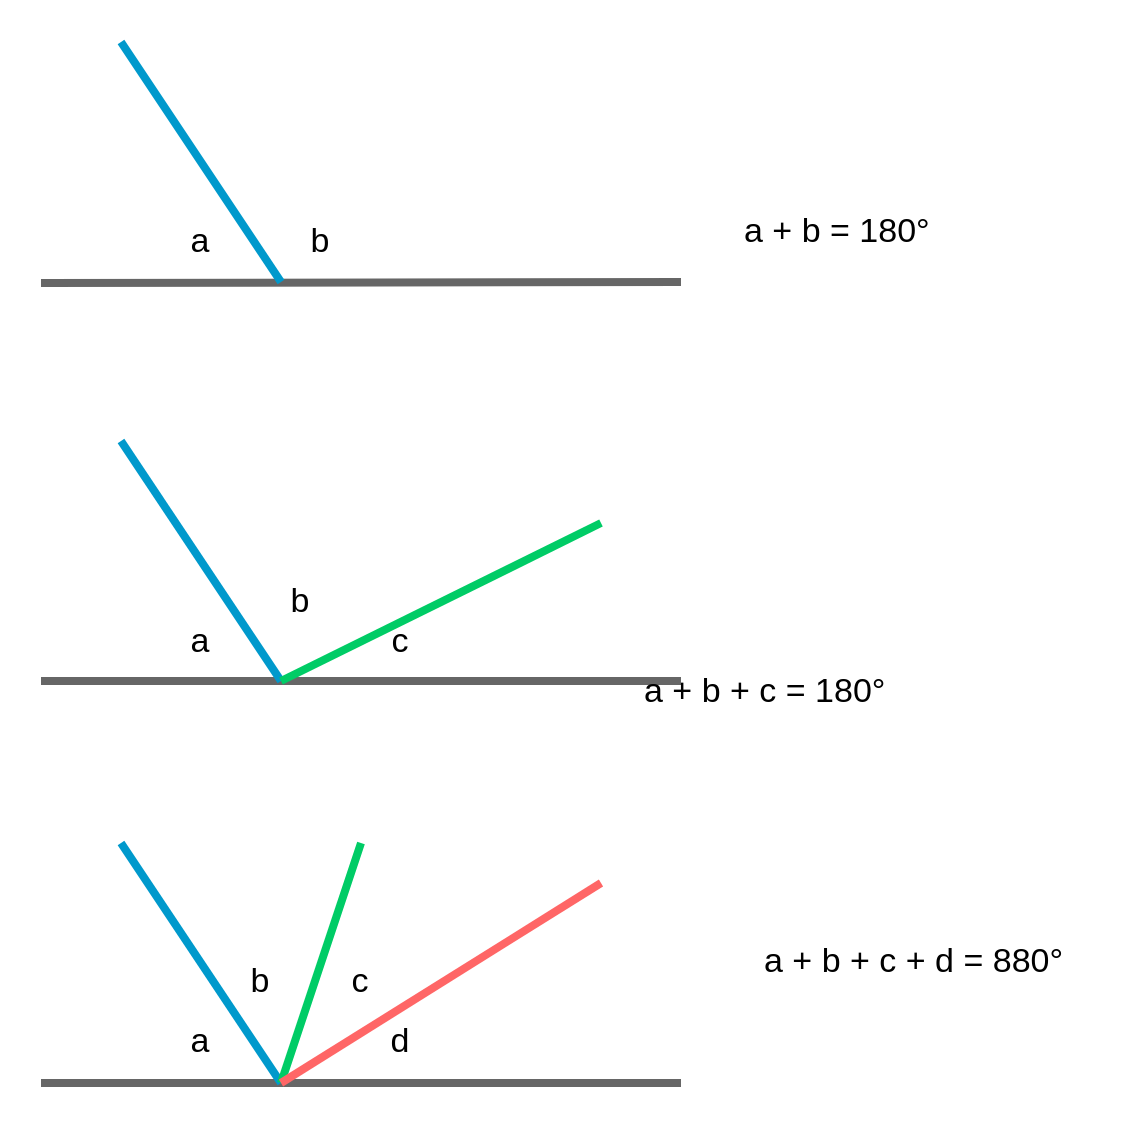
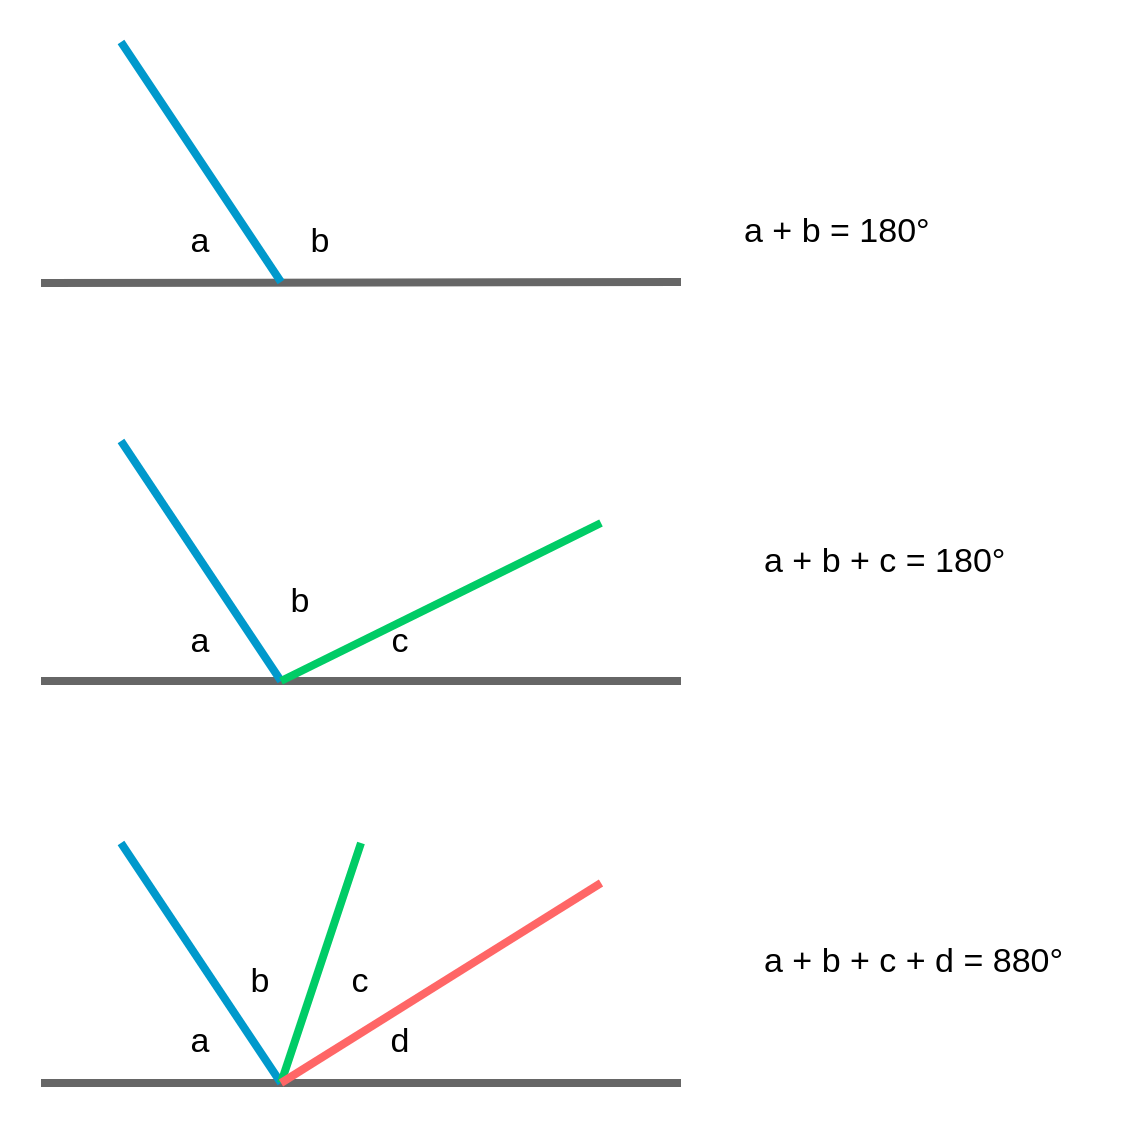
(801, 693) -> (921, 563)
